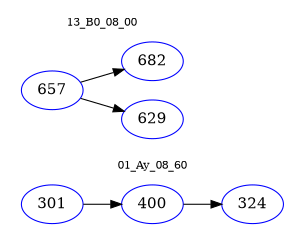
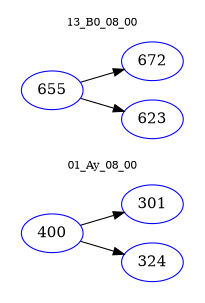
(152, 61) -> (152, 61)
(52, 90) -> (52, 90)
(152, 119) -> (152, 119)
(152, 166) -> (102, 166)
(97, 204) -> (97, 220)
